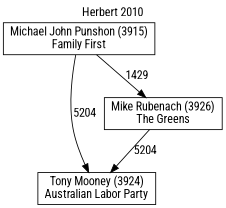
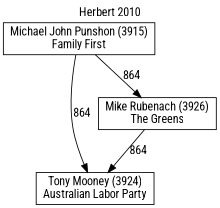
(137, 76) -> (132, 76)
(85, 114) -> (82, 114)
(146, 151) -> (138, 151)
